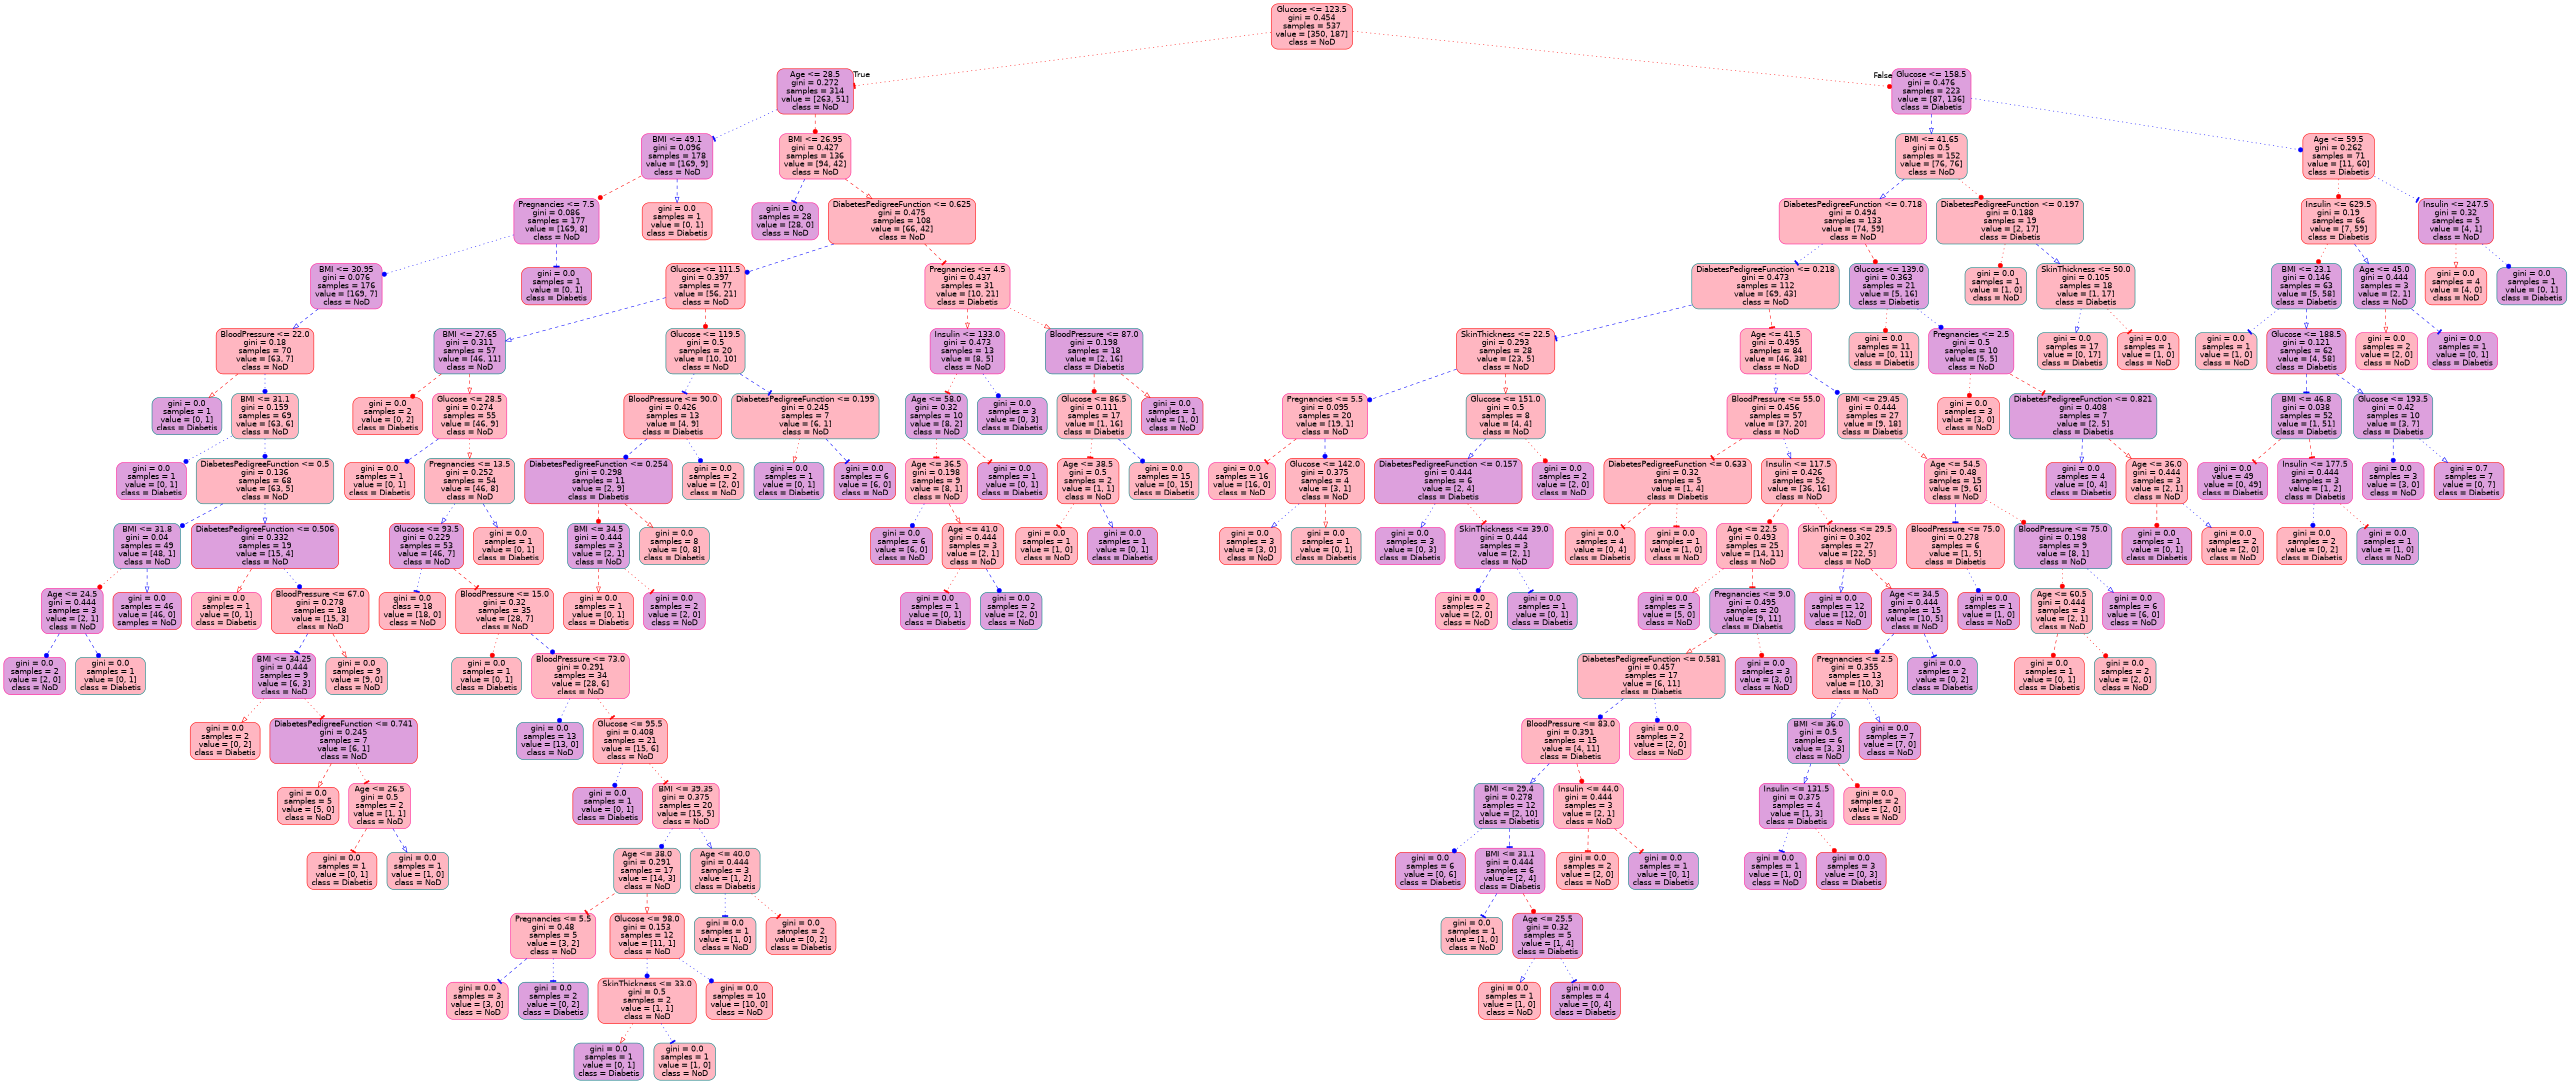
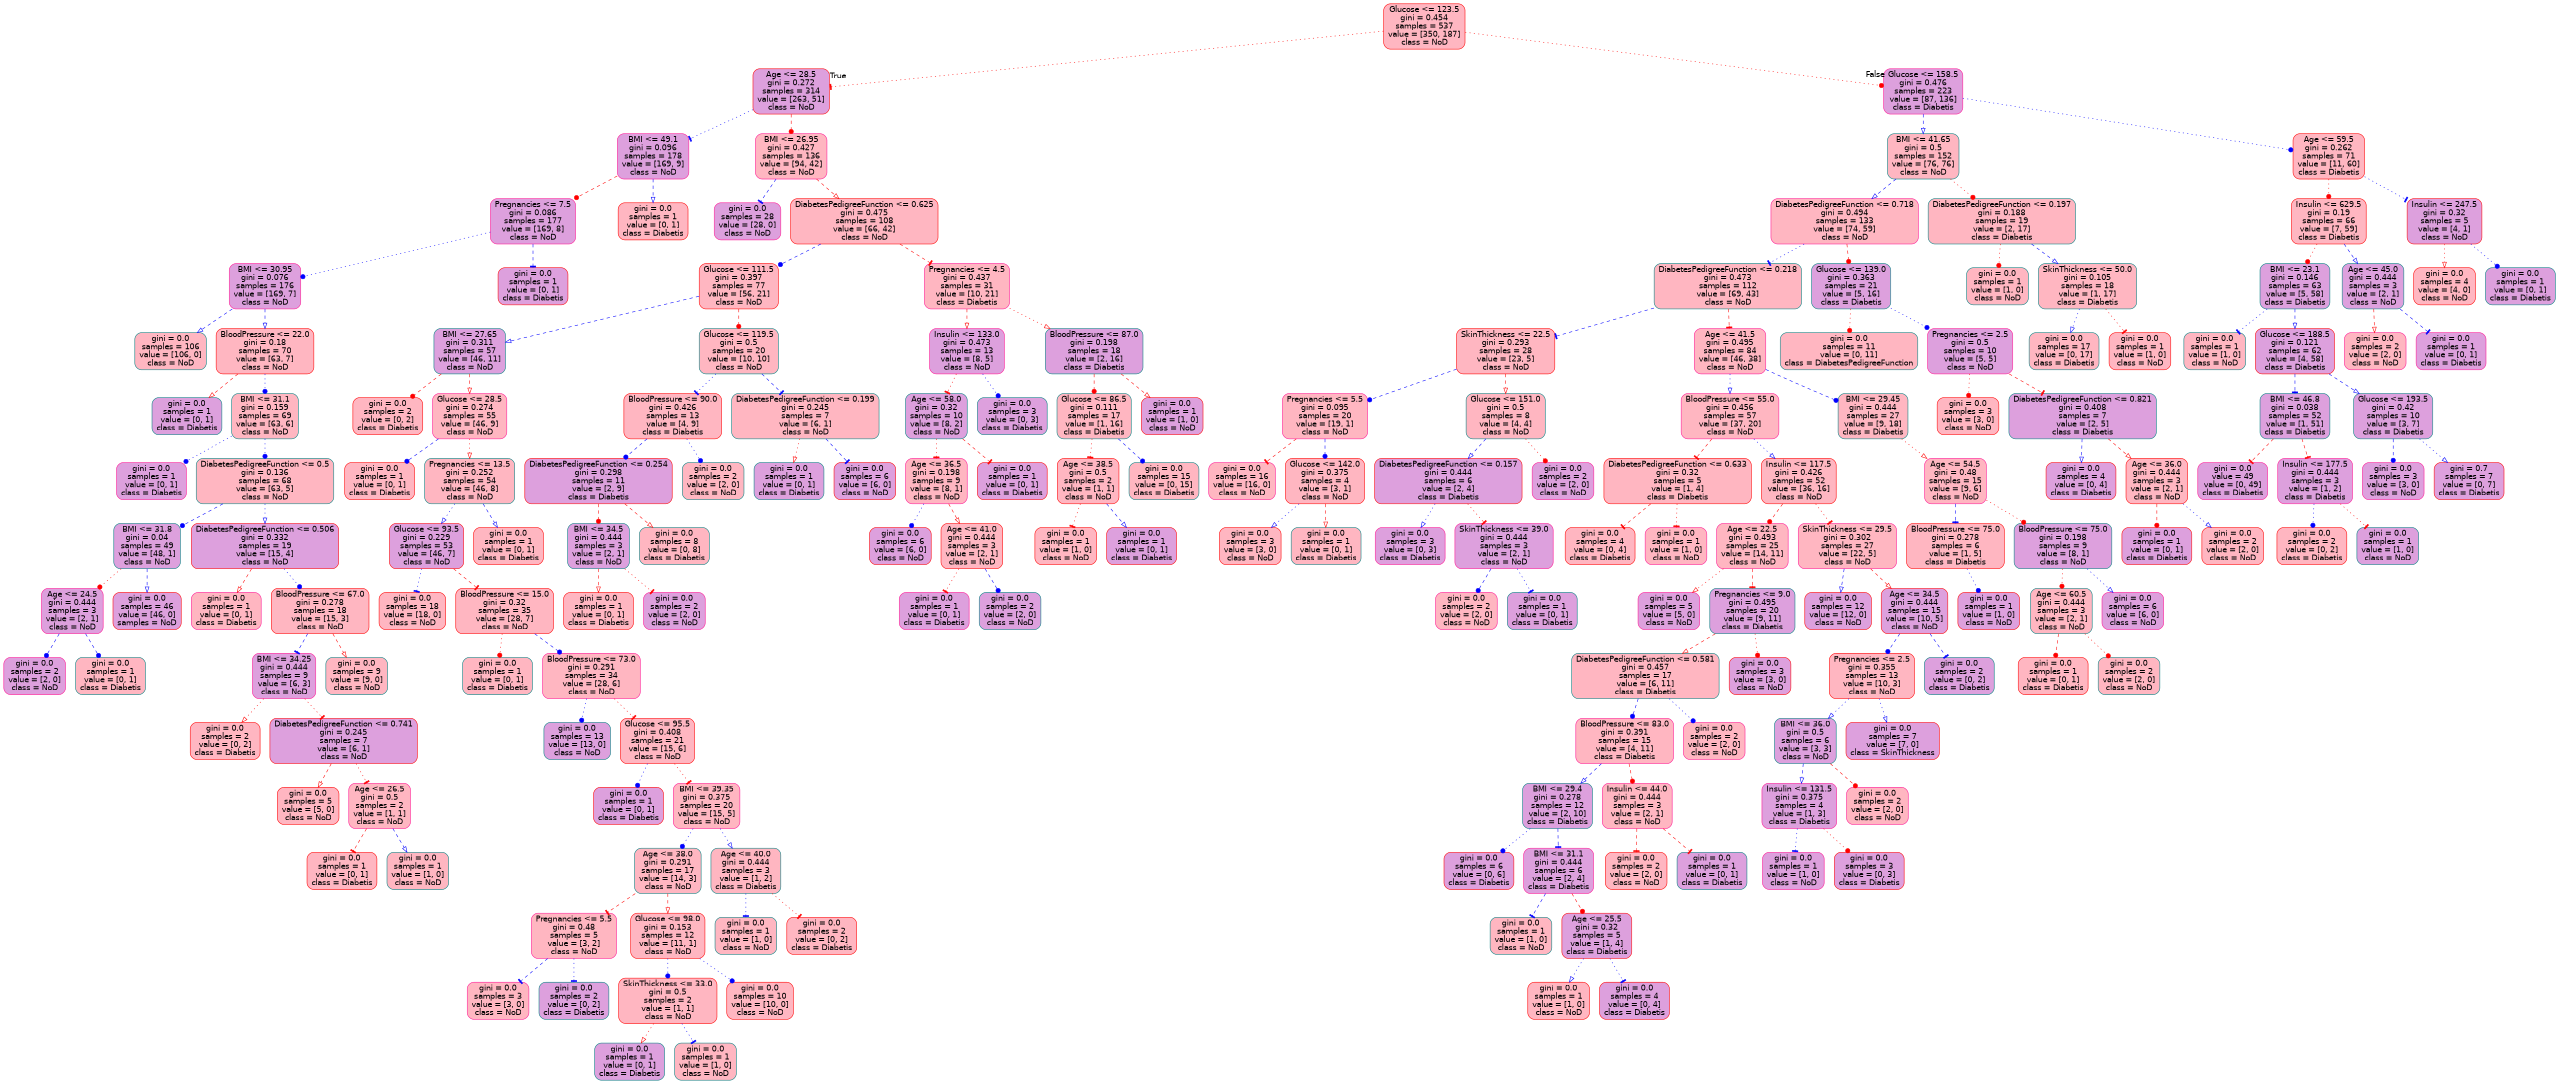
none -> (171, 351)
(1884, 351) -> (1849, 351)
(412, 611) -> (412, 611)
(1890, 741) -> (1893, 741)
